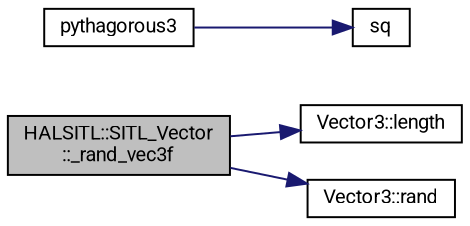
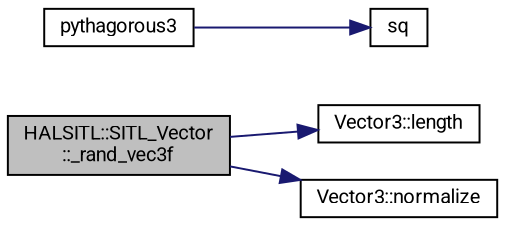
(381, 198) -> (399, 198)
